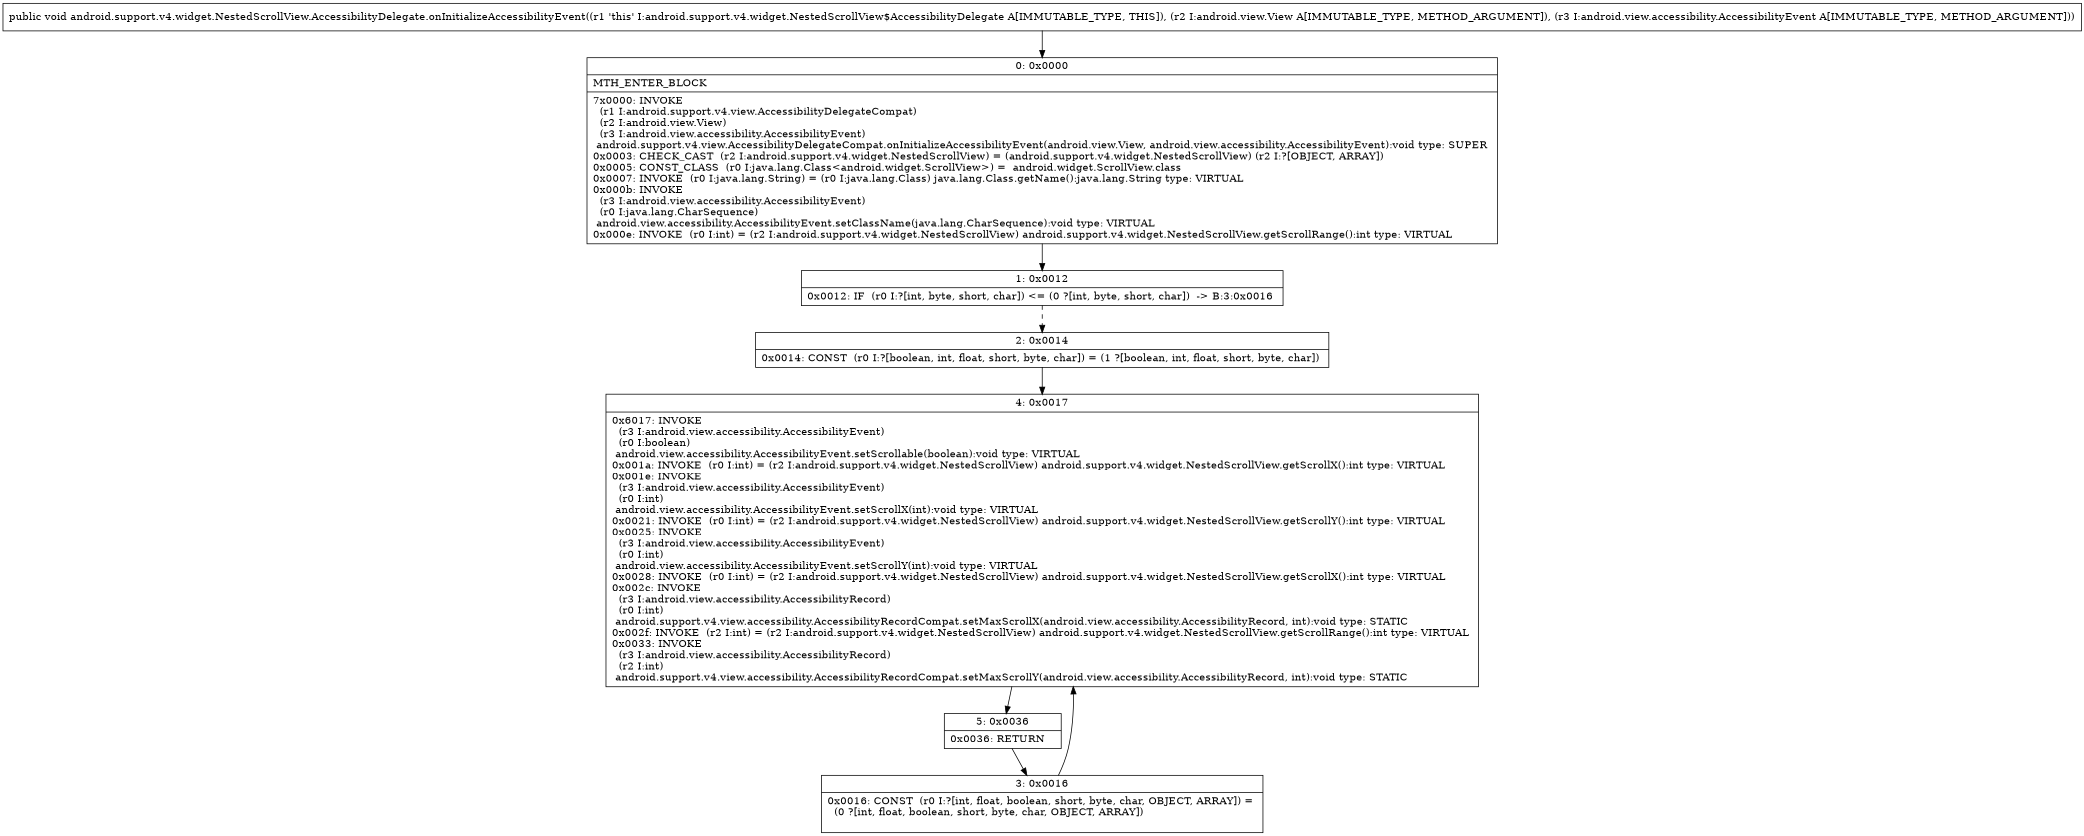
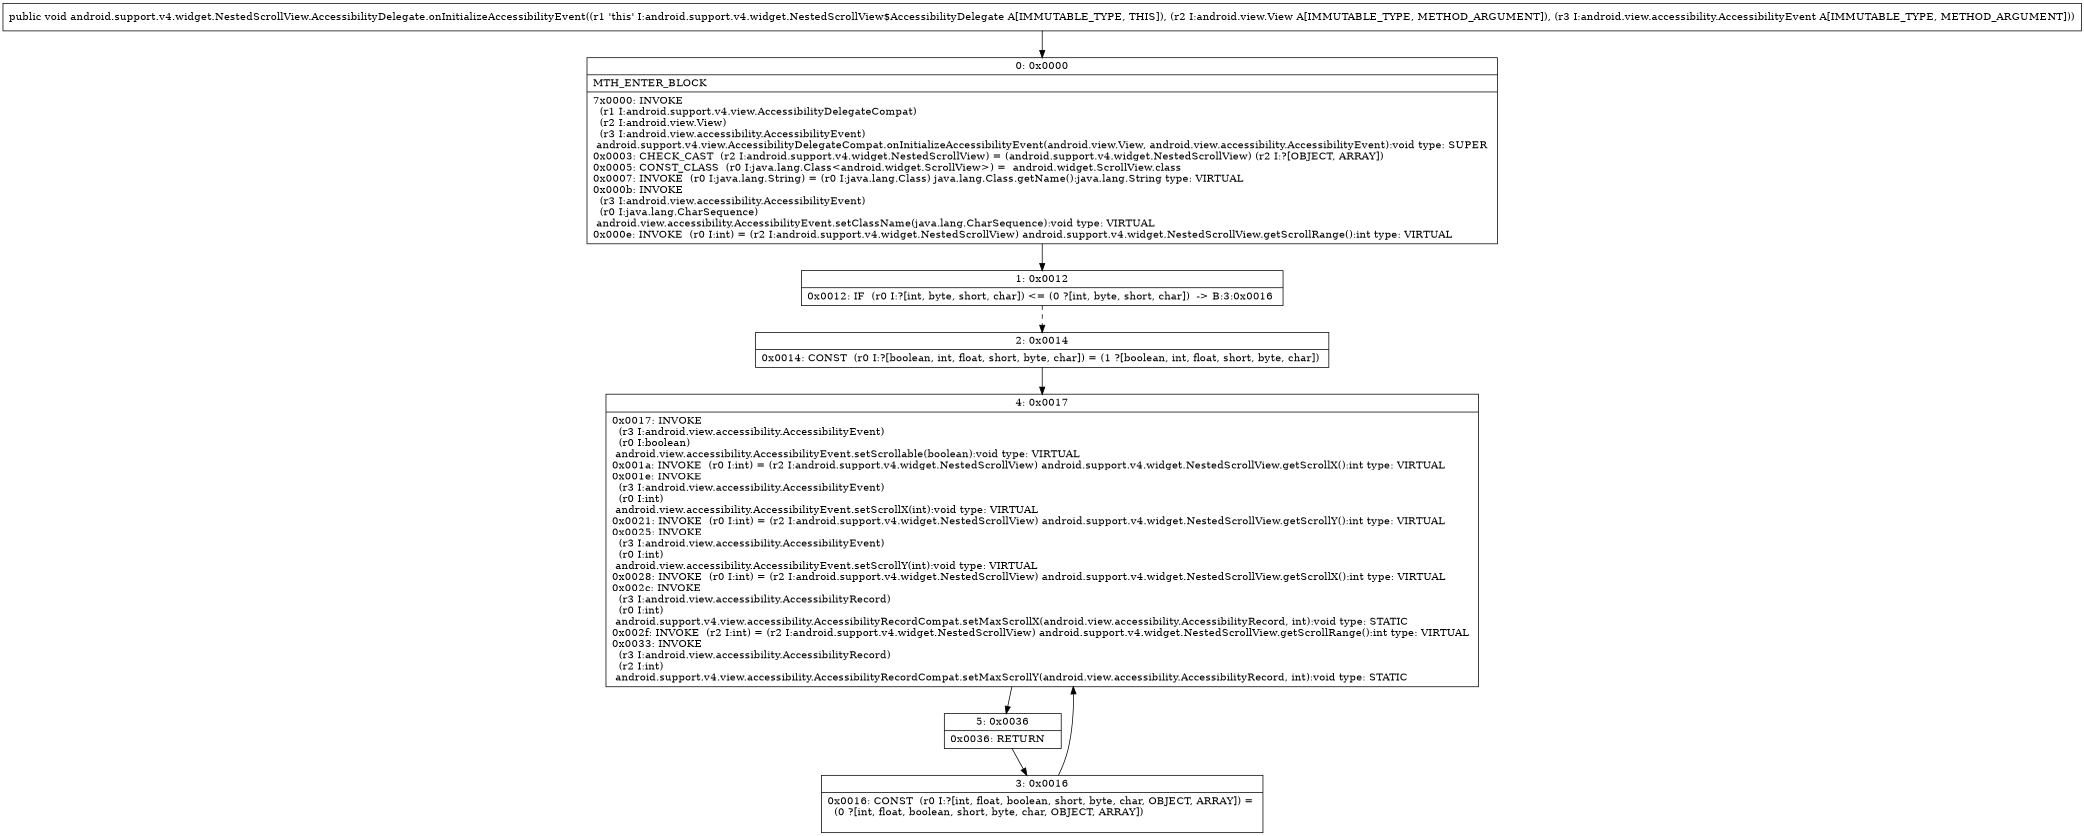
(661, 421) -> (661, 421)
